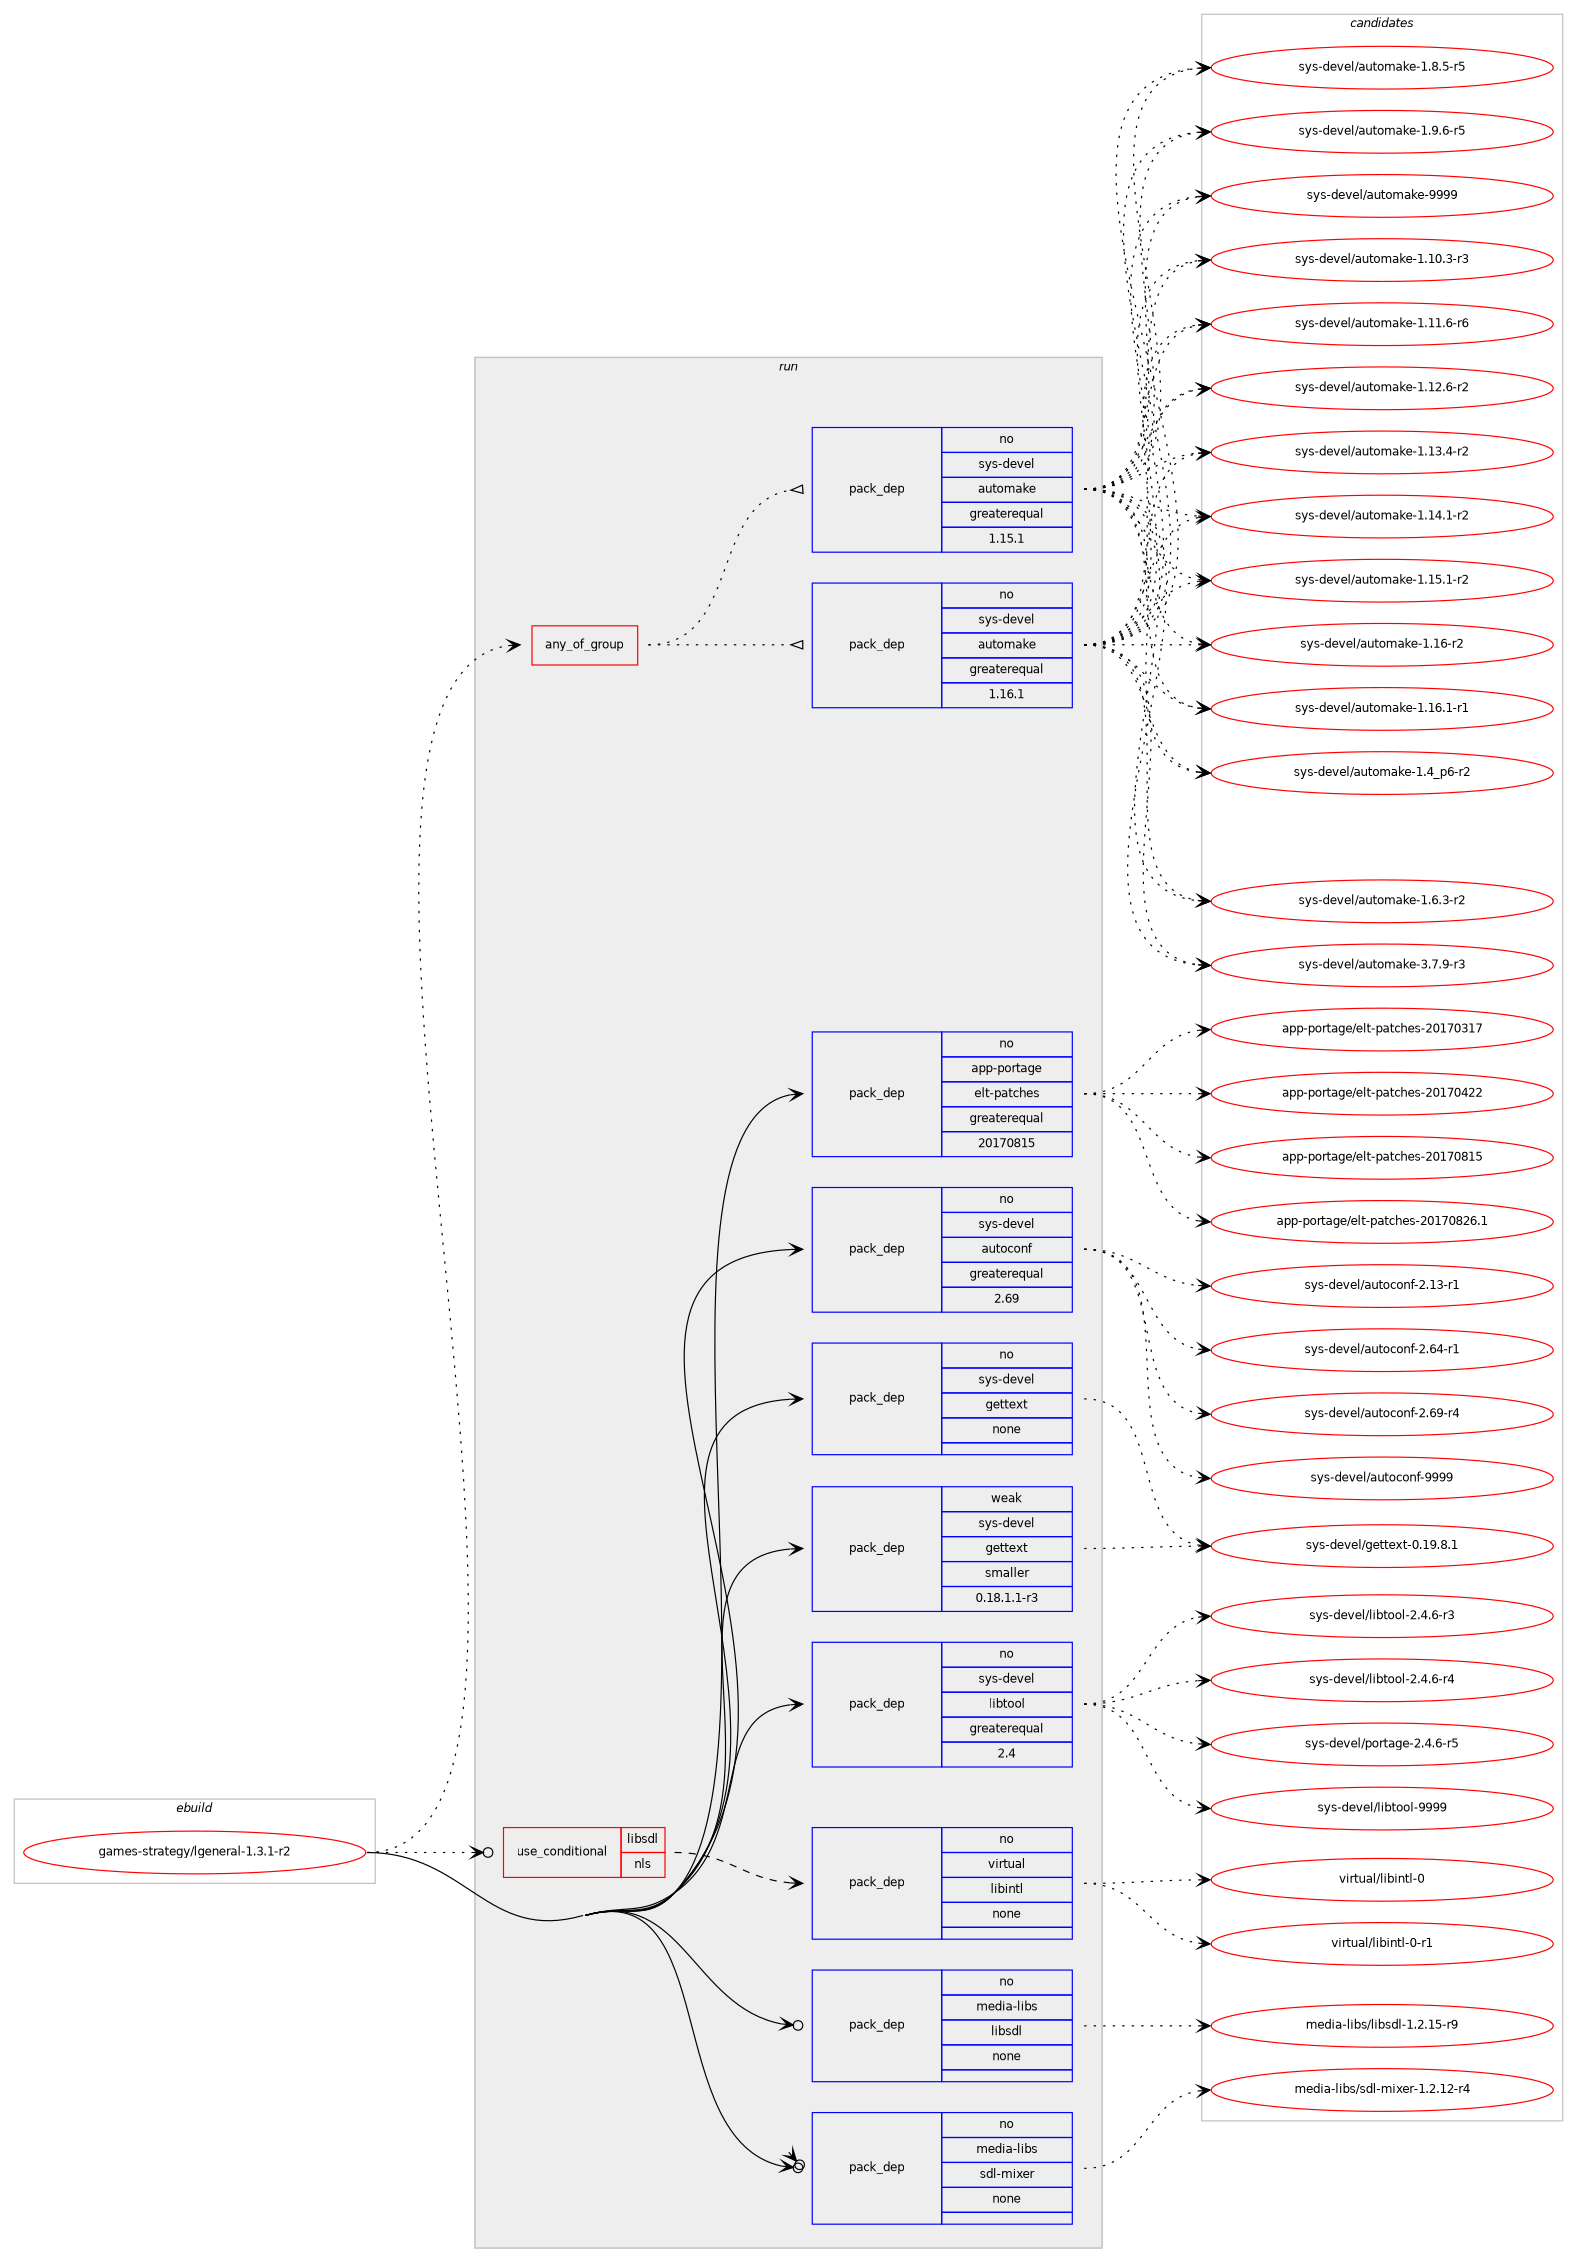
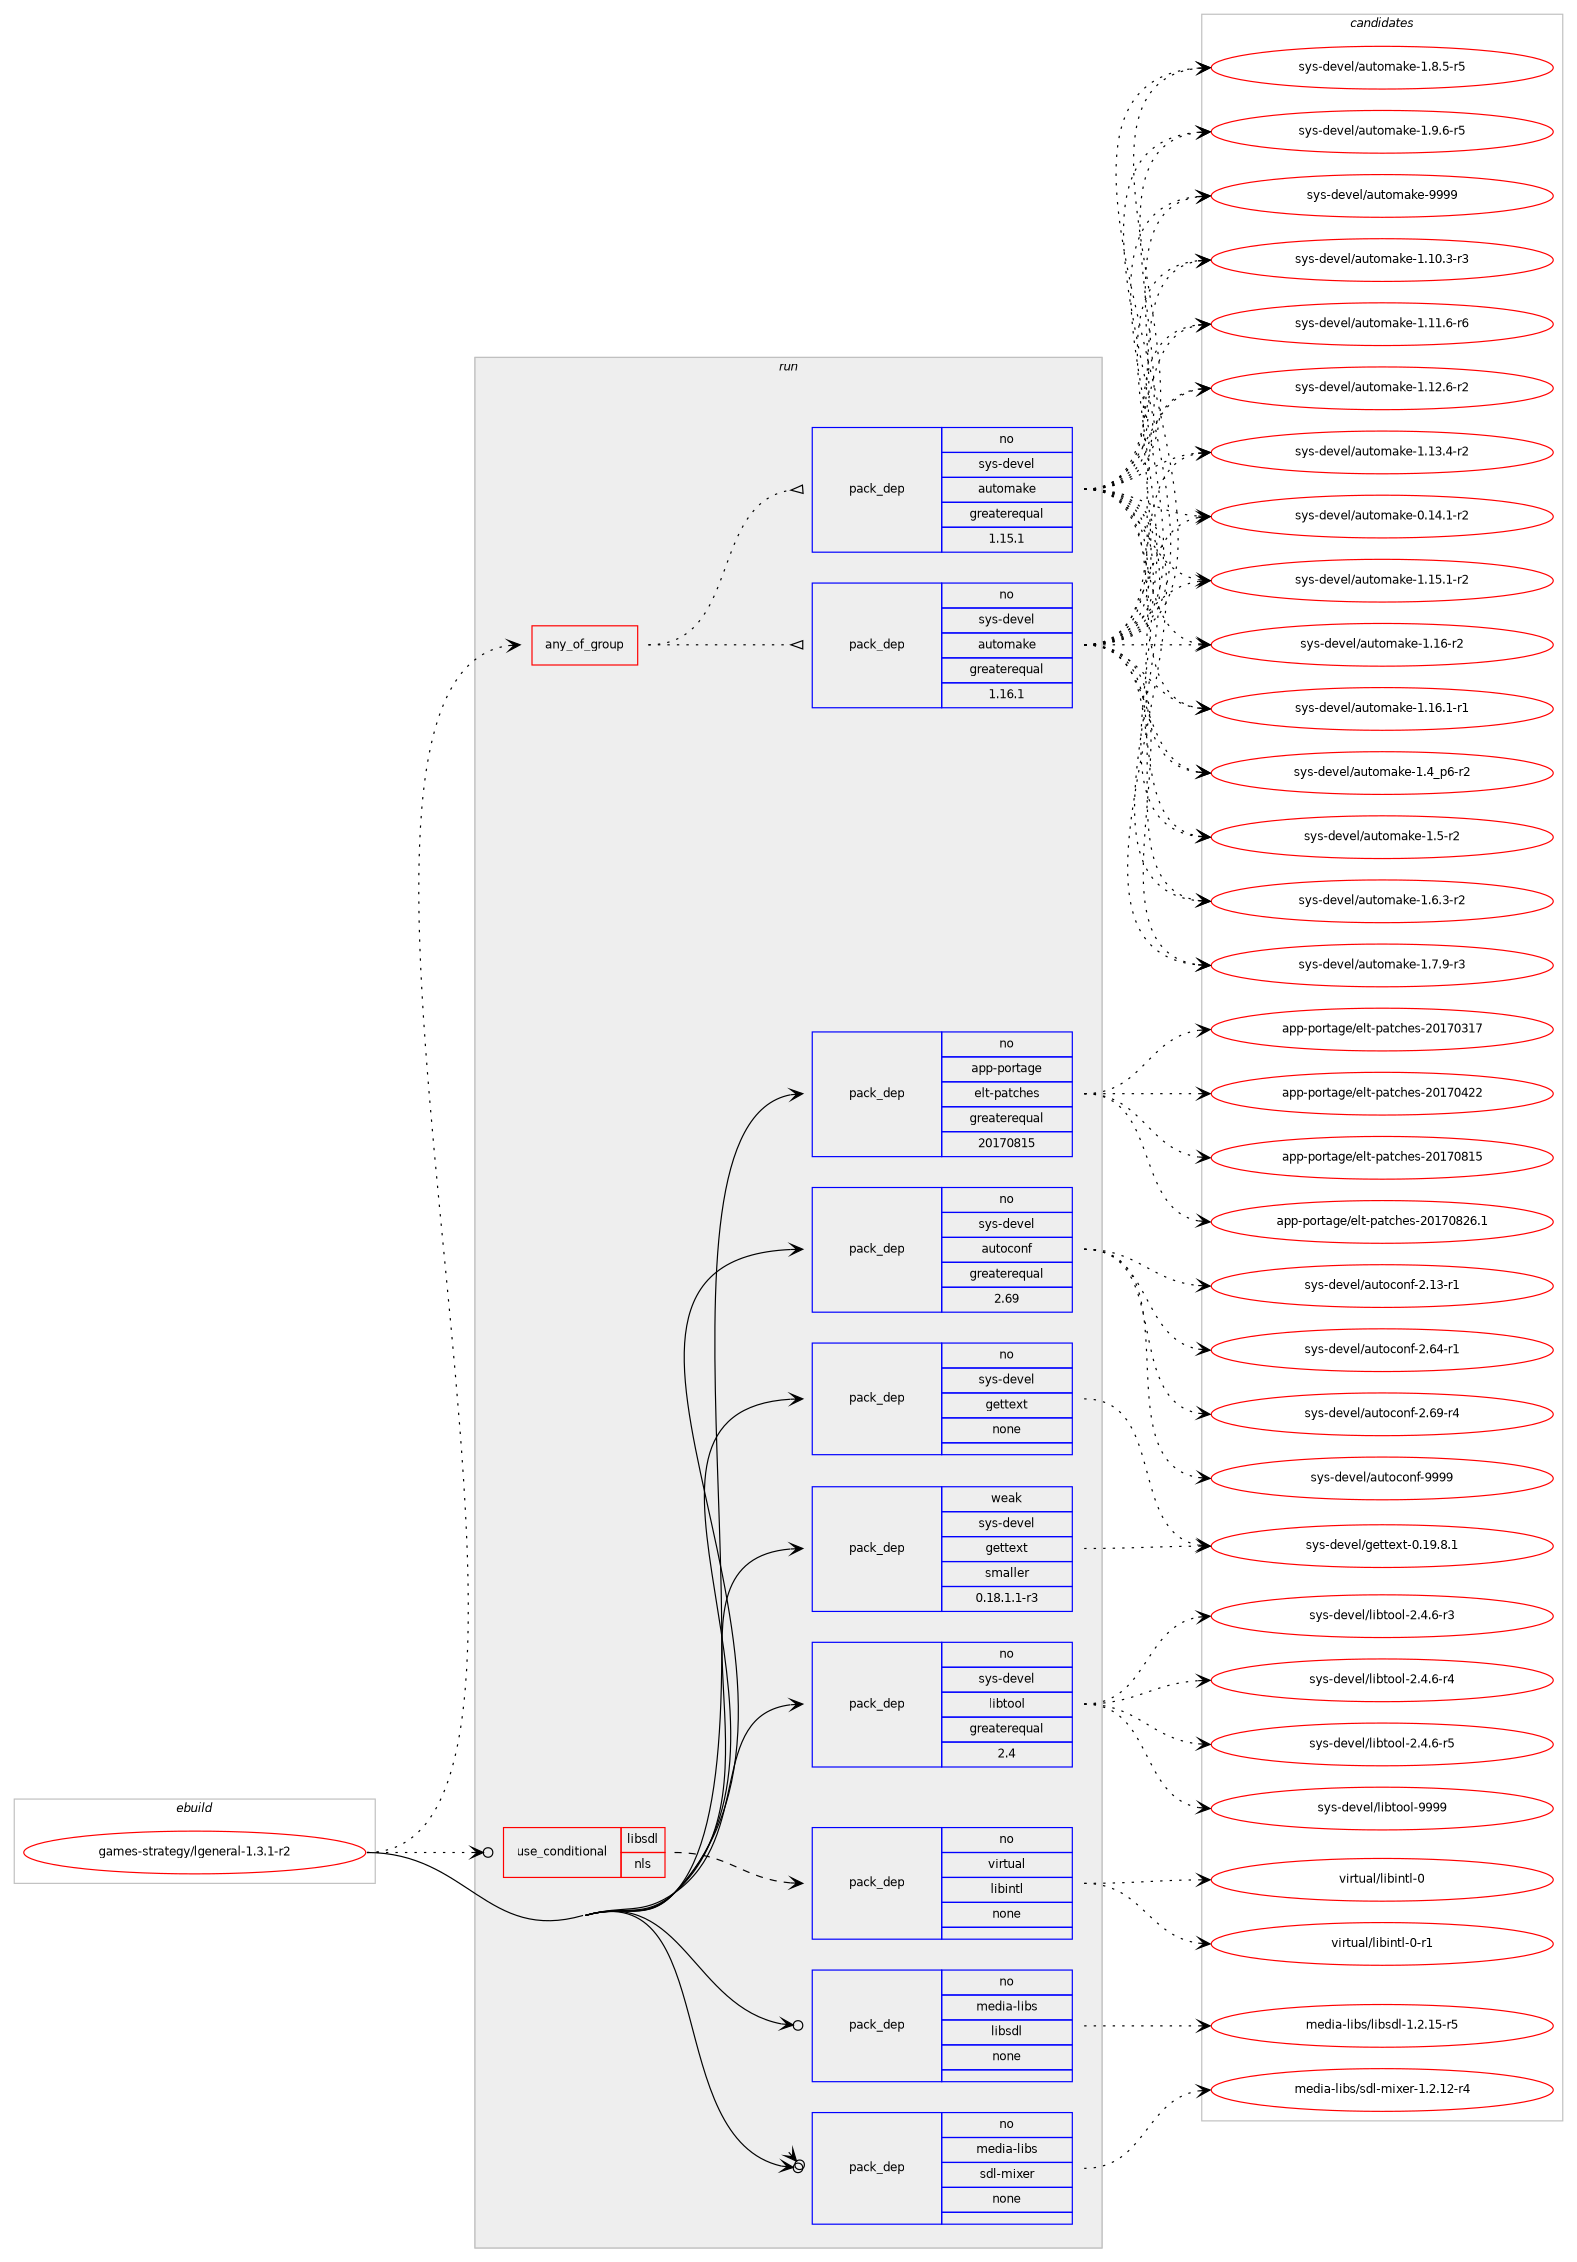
(1382, 517) -> (1382, 517)
none -> (1382, 837)
(1382, 965) -> (1382, 965)
(1382, 1744) -> (1382, 1744)
(1382, 2026) -> (1382, 2026)
